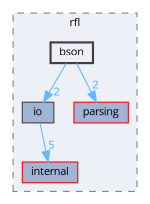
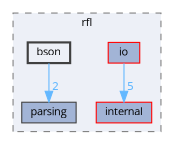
(58, 78) -> none
(38, 113) -> (124, 53)
(101, 113) -> (49, 113)
